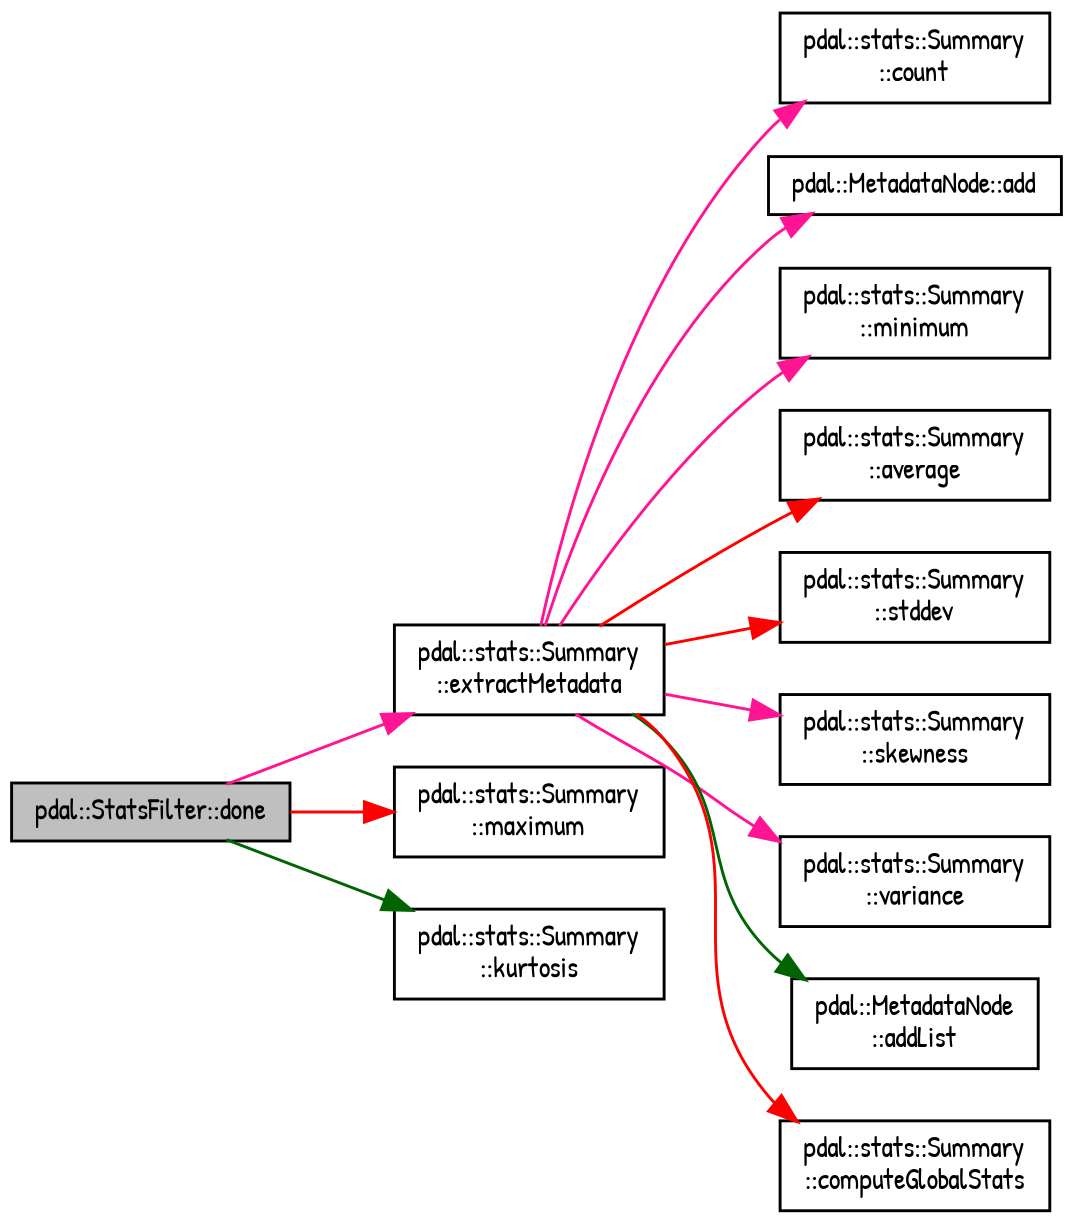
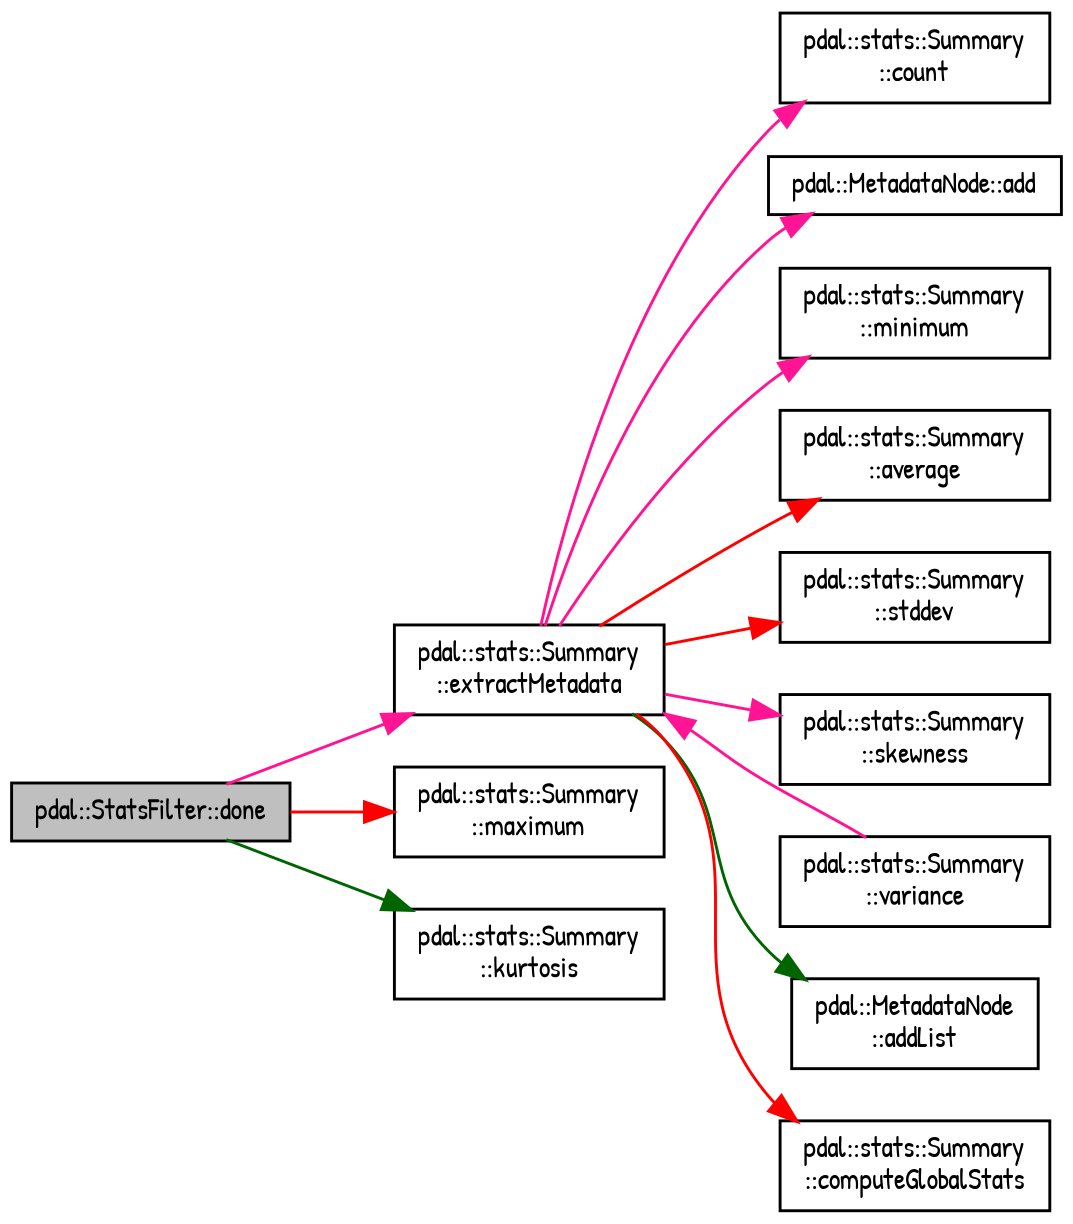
(658, 762) -> (776, 787)
